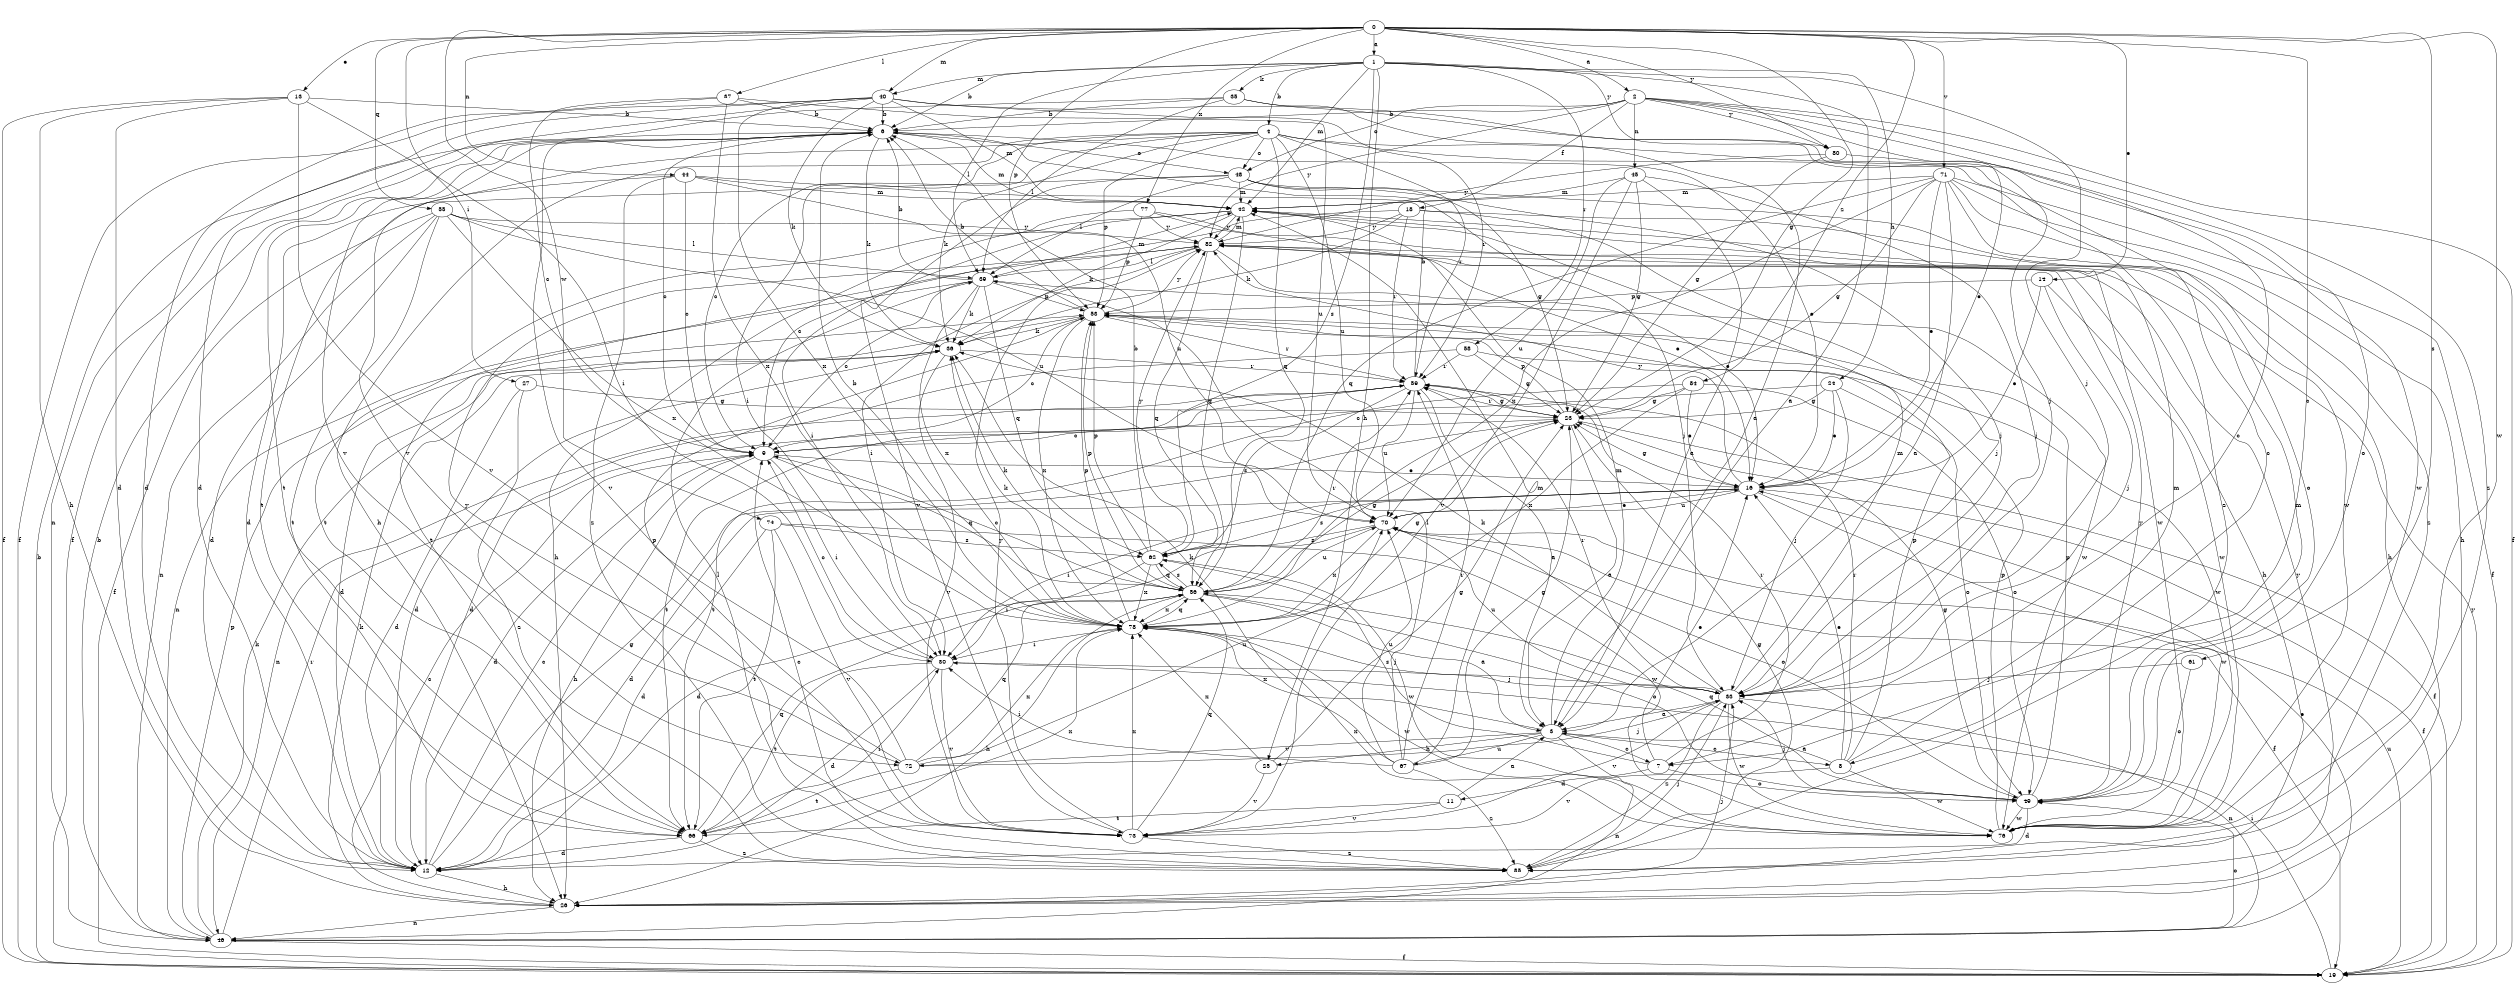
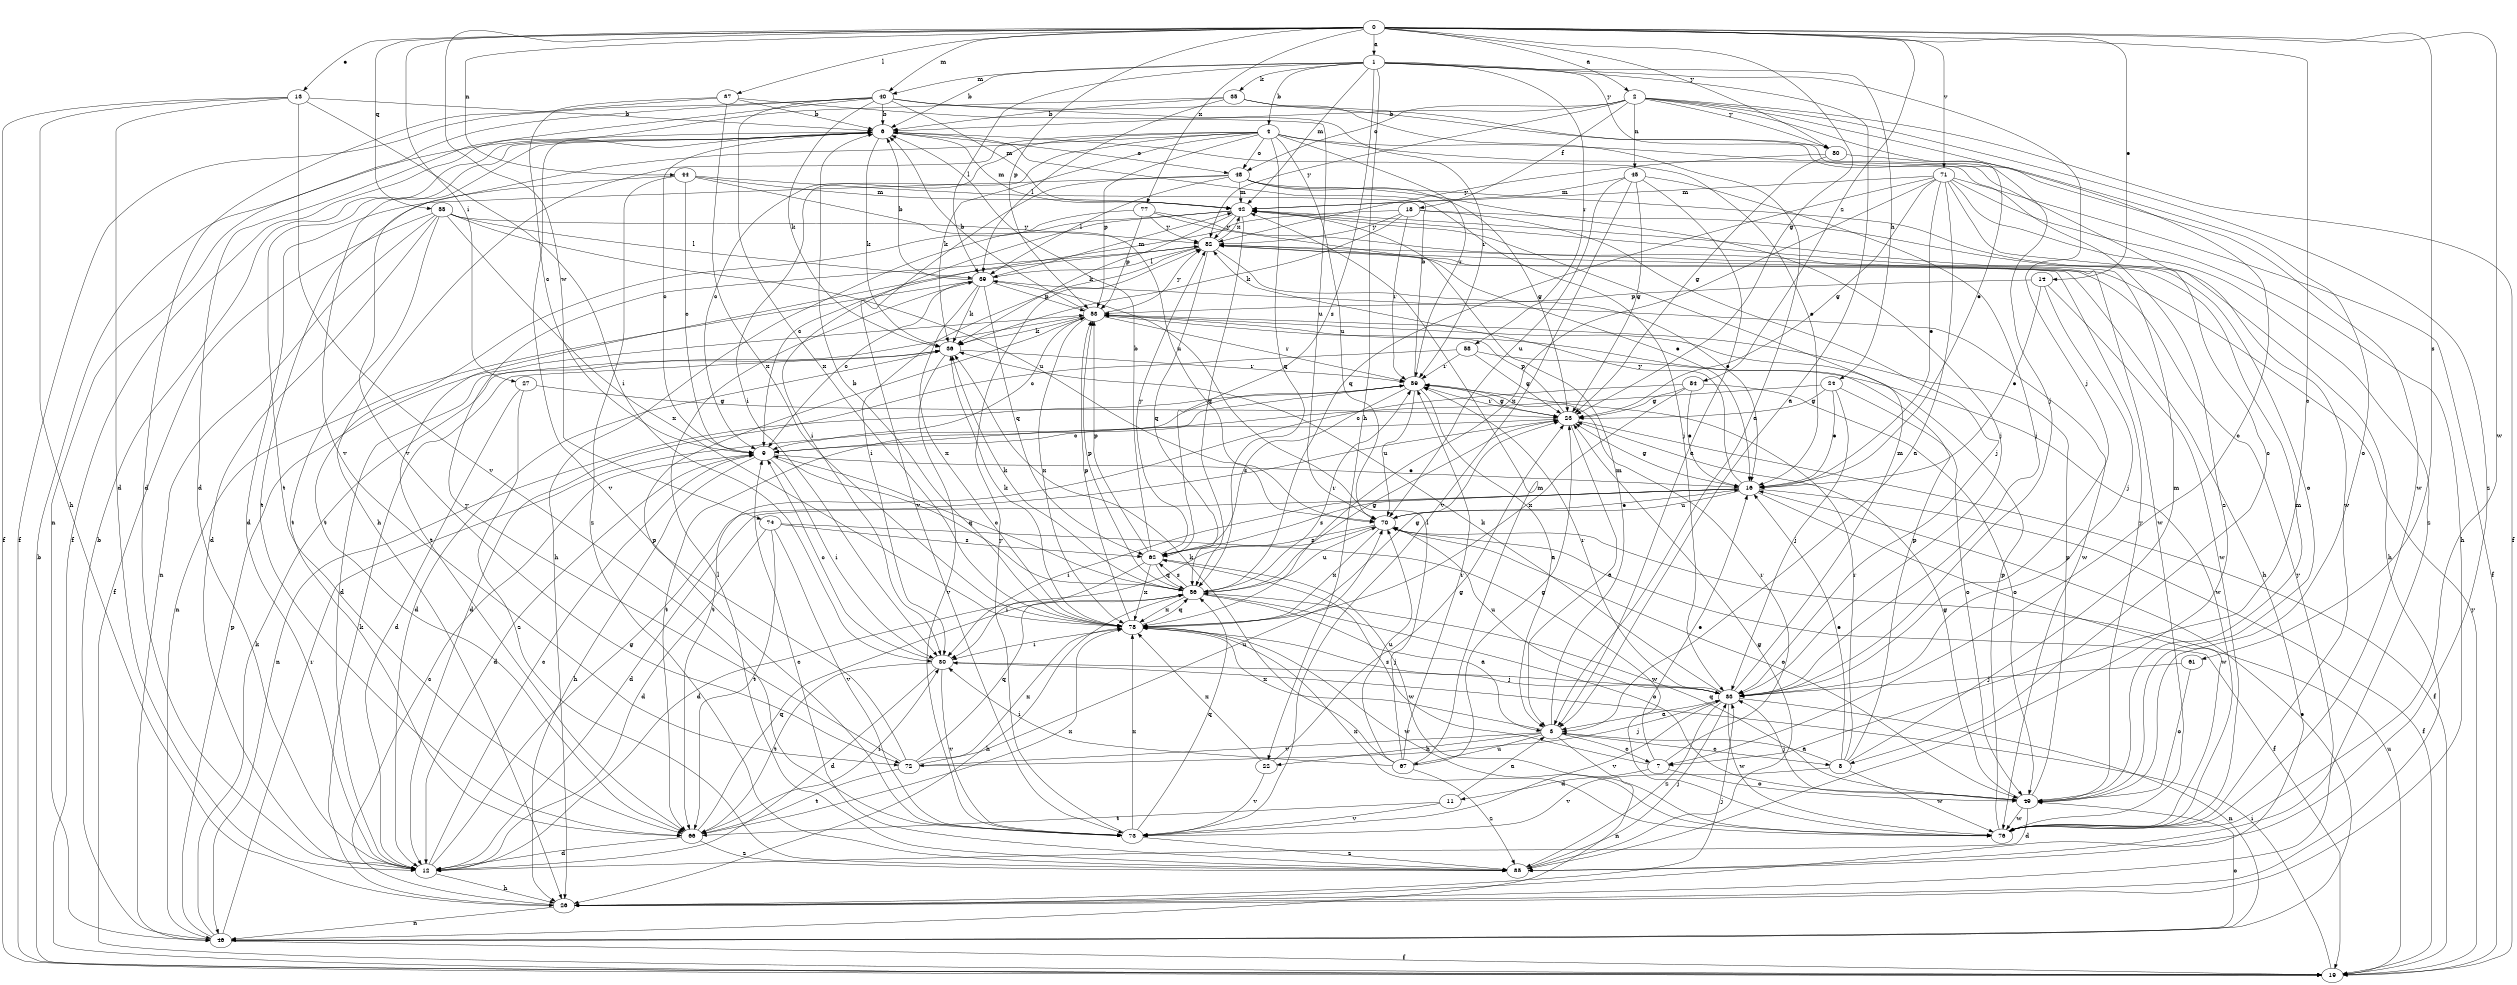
(1239, 227) -> (1239, 227)
(1266, 767) -> (1266, 767)
